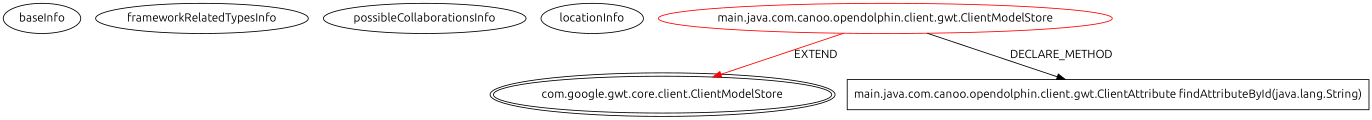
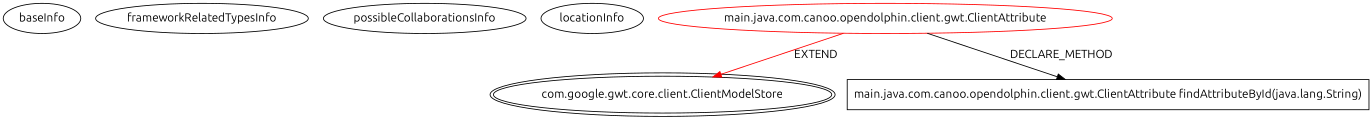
(885, 18) -> (885, 18)
